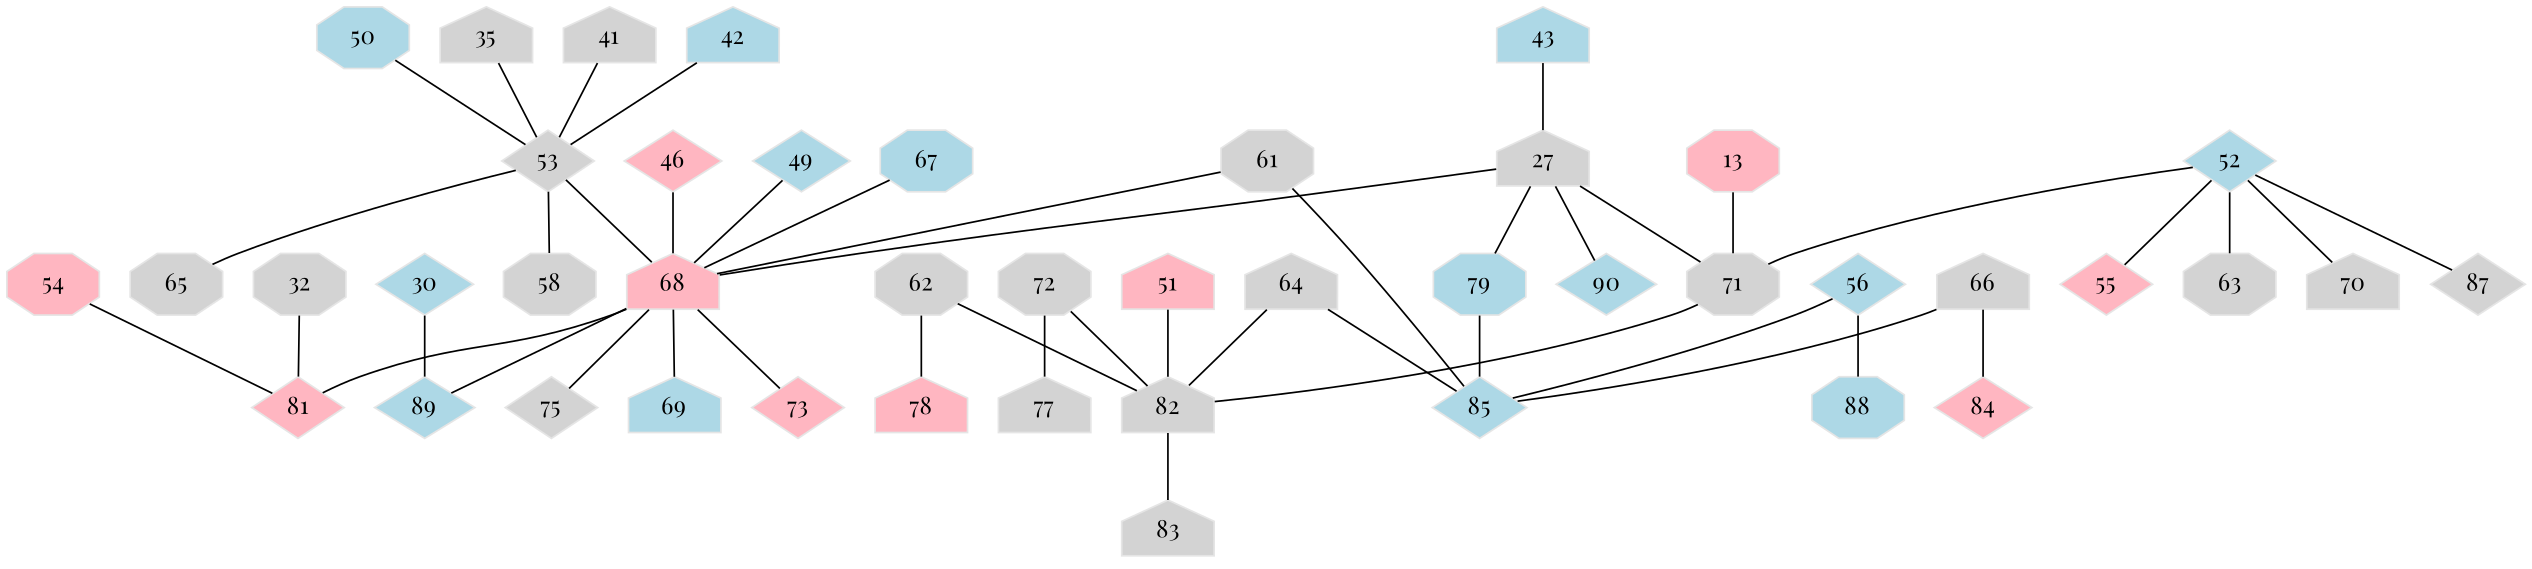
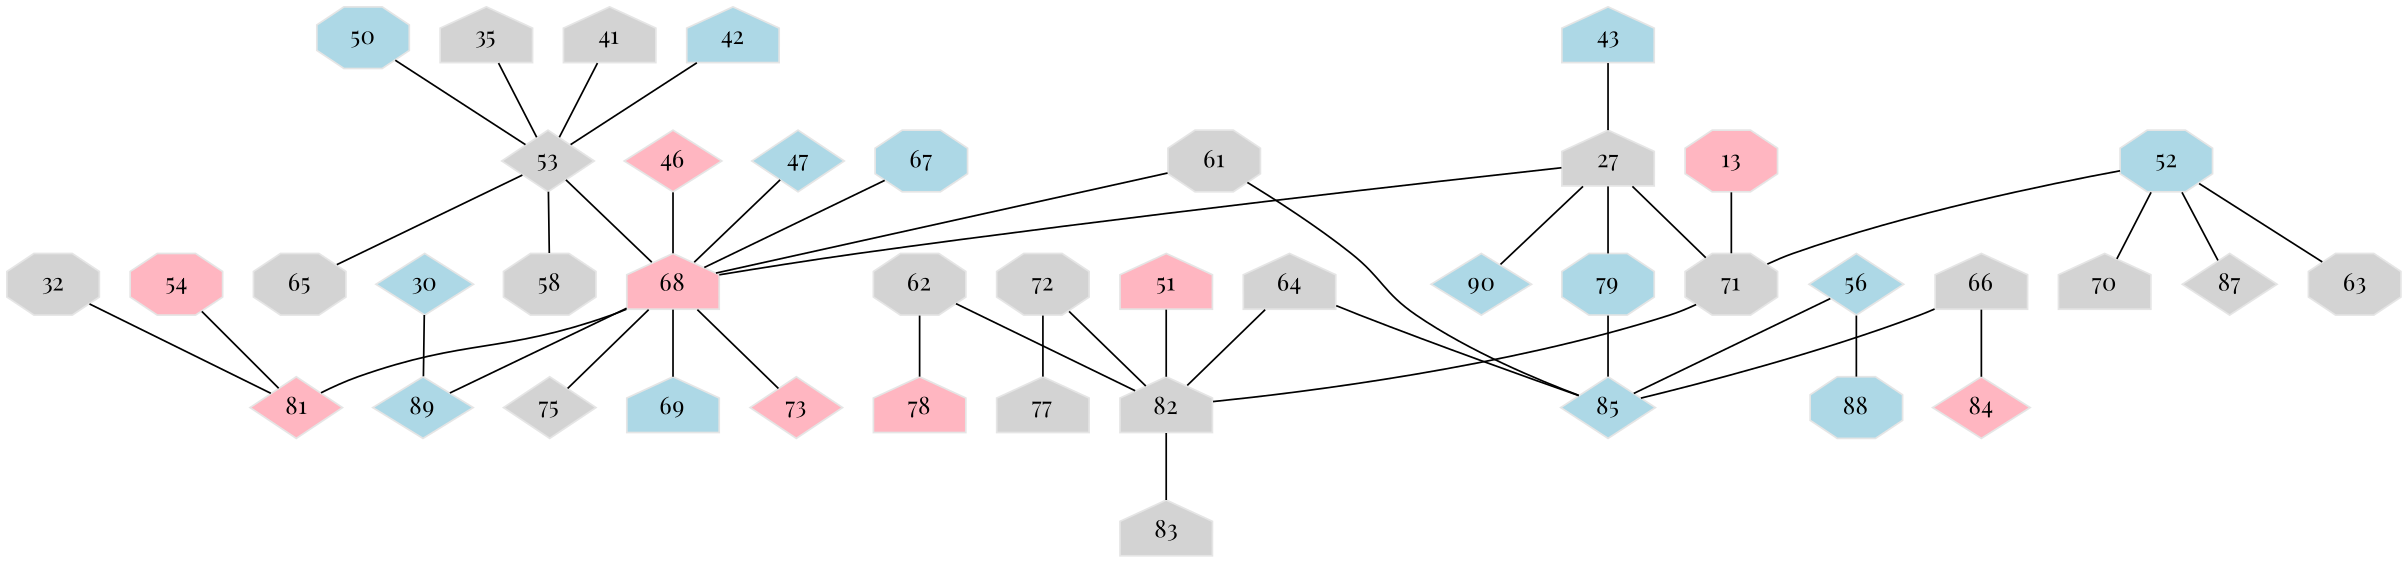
(801, 161) -> (798, 161)
(2230, 161) -> (2166, 161)
(2106, 284) -> none
